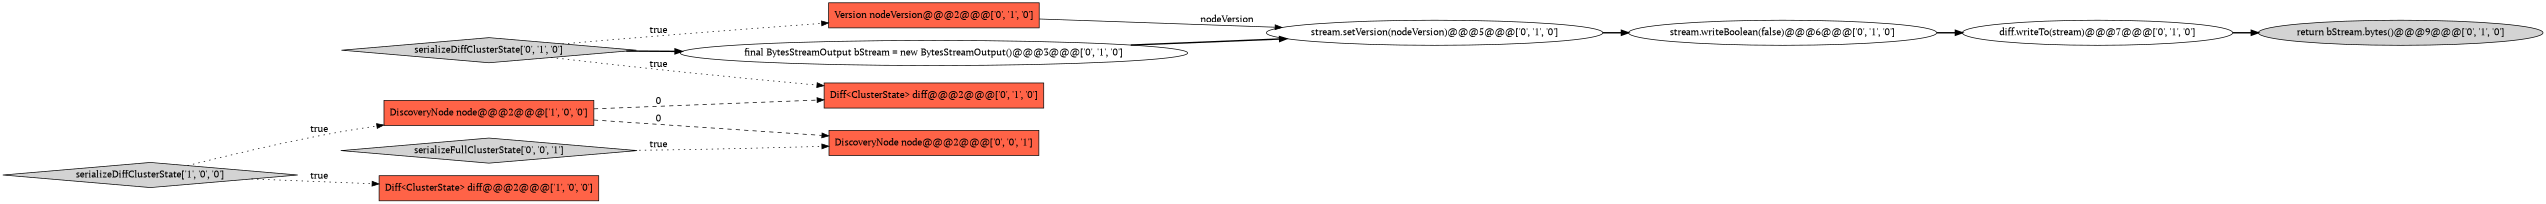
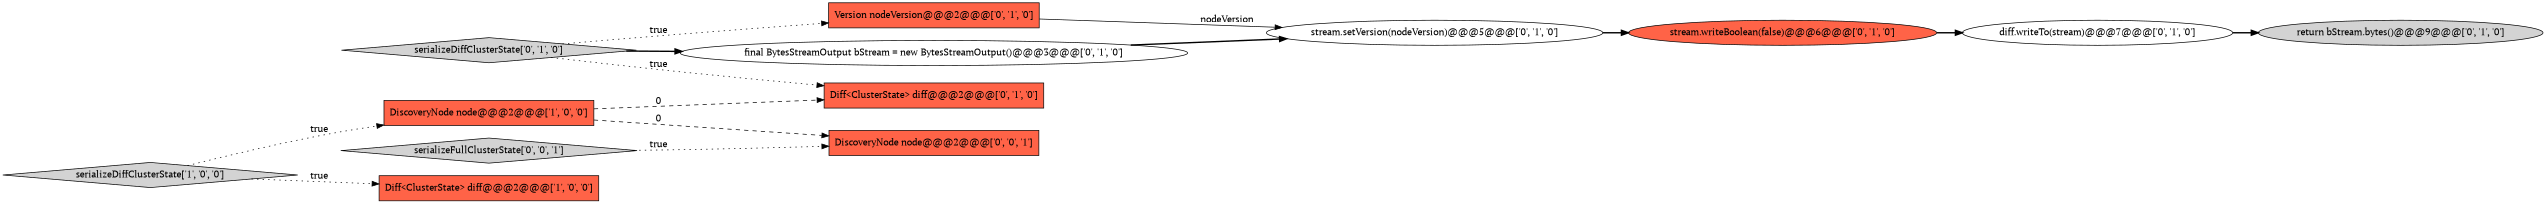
(1783, 33) -> (1783, 33)
